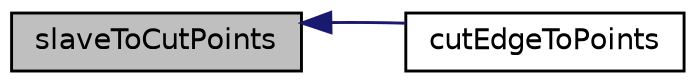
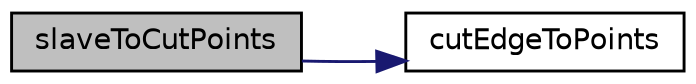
(368, 23) -> (339, 62)
